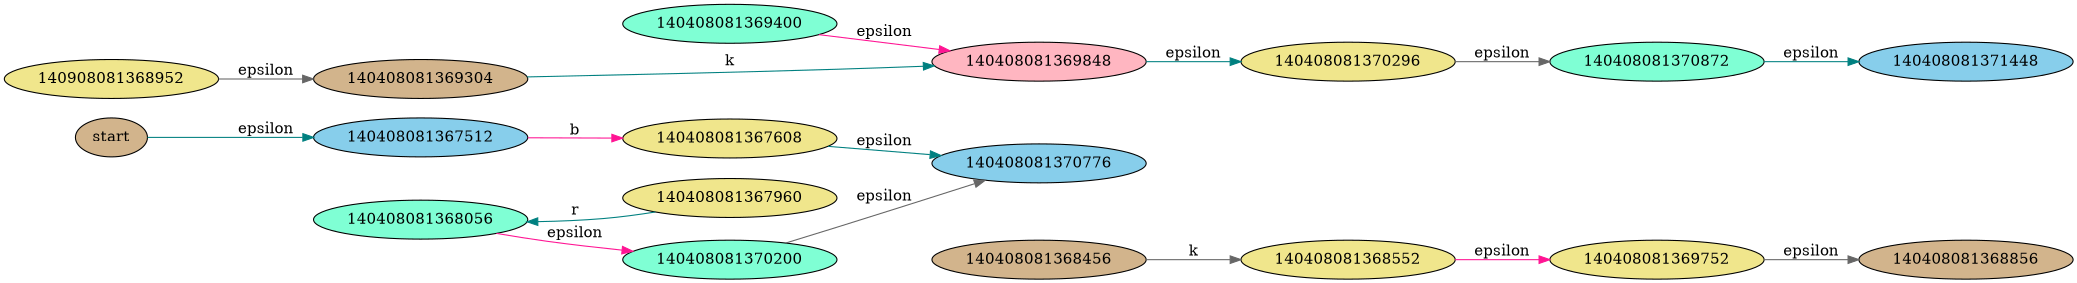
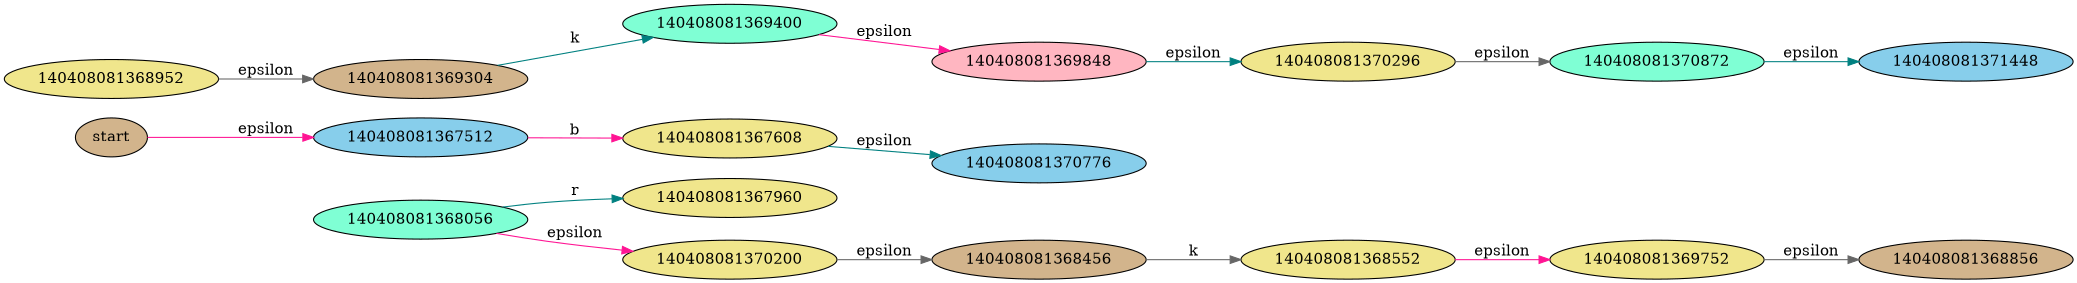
(725, 72) -> (570, 52)
(111, 79) -> (111, 79)
(225, 137) -> (225, 137)
(880, 214) -> (879, 260)
(597, 219) -> (557, 202)
(730, 260) -> (730, 260)
